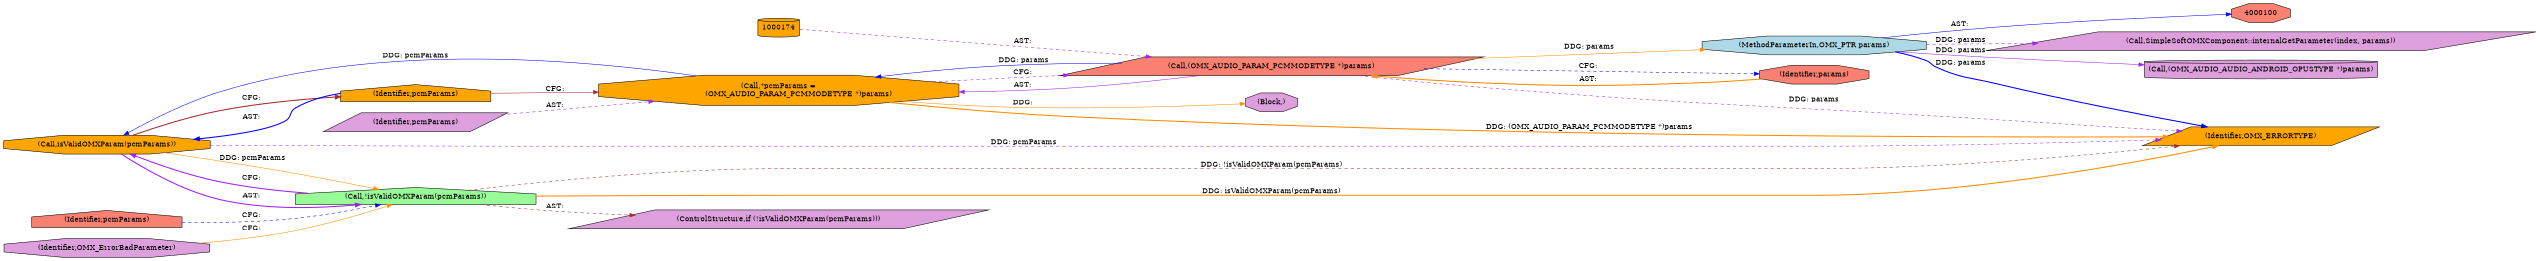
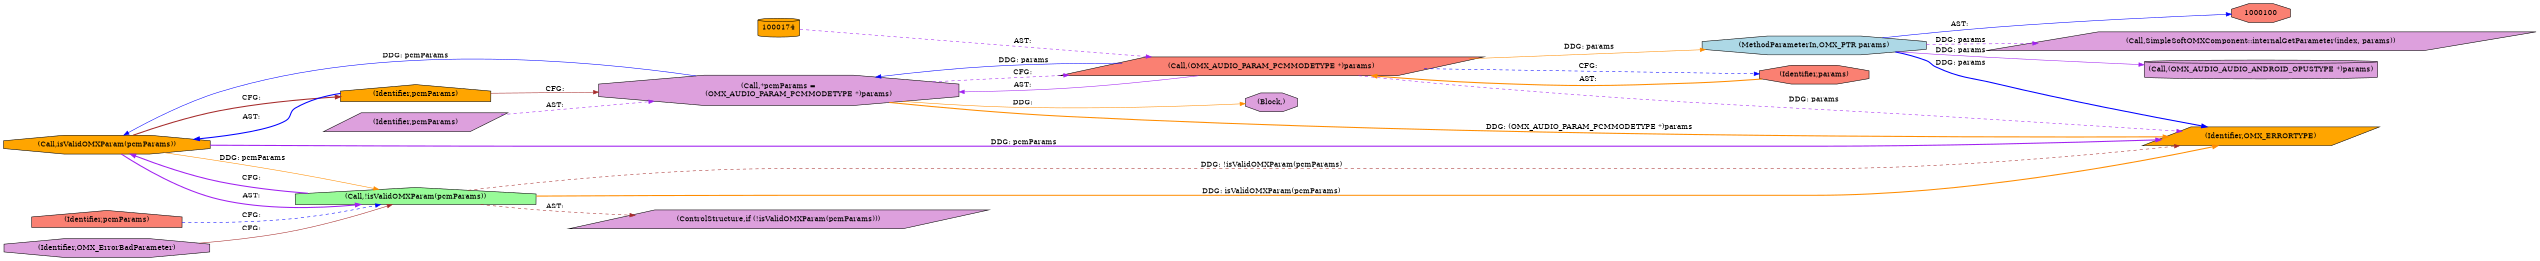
(2261, 13) -> (2261, 13)
(779, 90) -> (779, 90)
(1183, 146) -> (1183, 146)
(294, 231) -> (294, 231)
